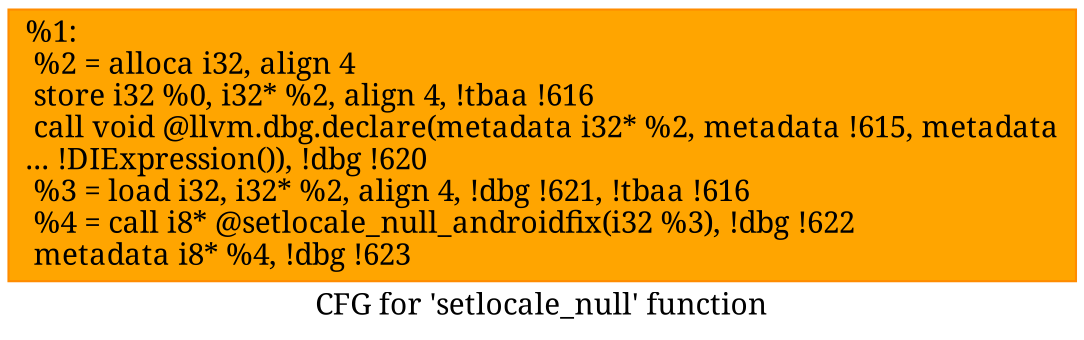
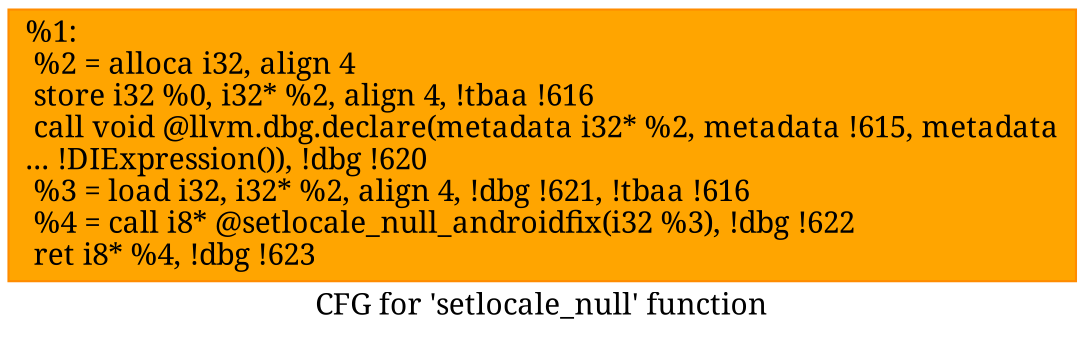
(219, 256) -> (171, 256)
